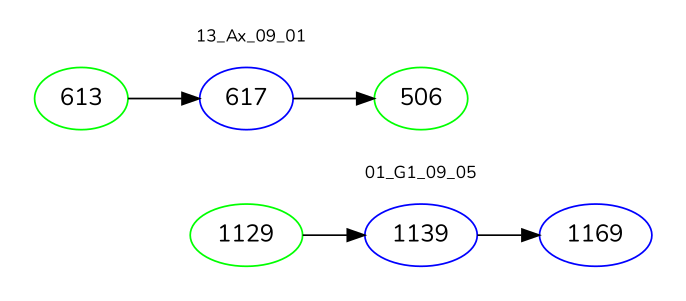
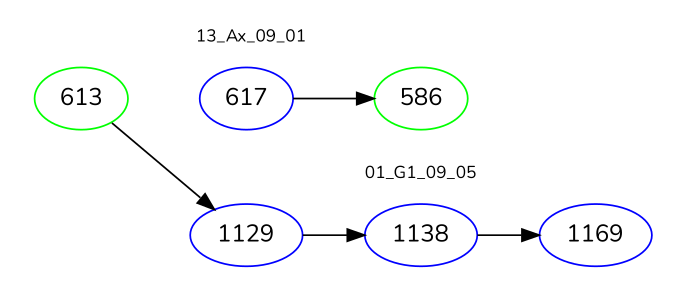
(155, 99) -> (156, 160)
(421, 99) -> (421, 99)
(246, 235) -> (246, 235)
(421, 235) -> (421, 235)
